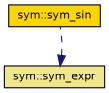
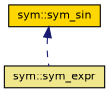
(62, 41) -> (47, 52)
